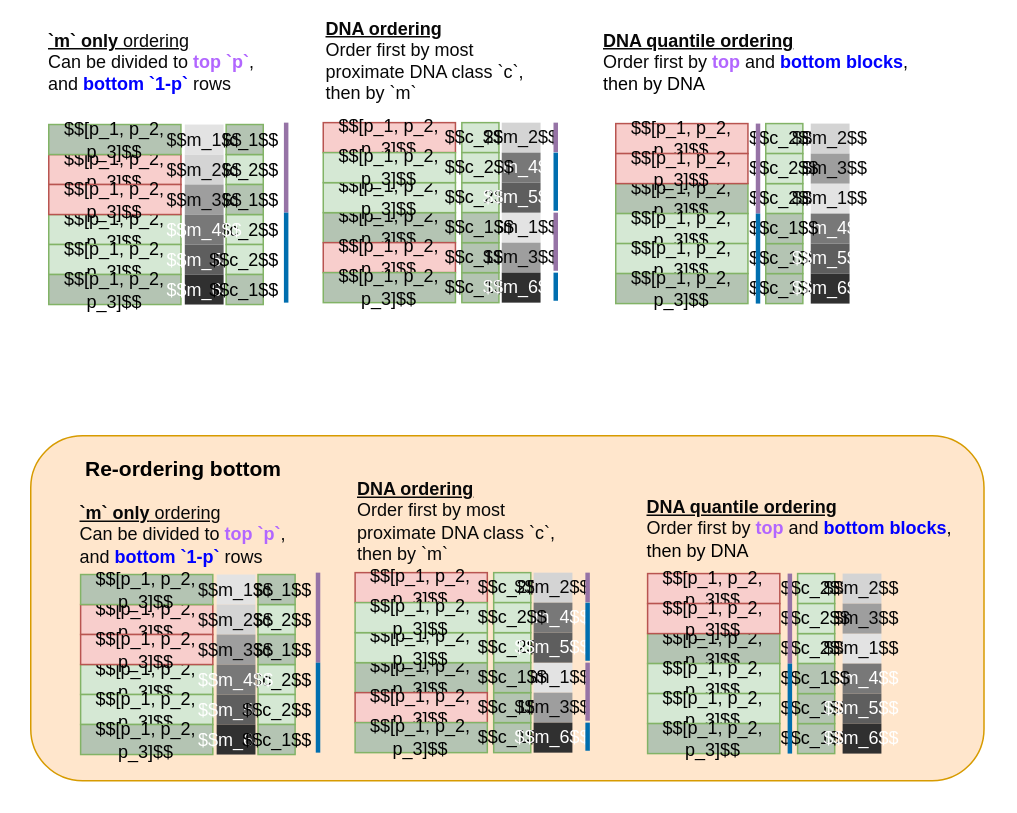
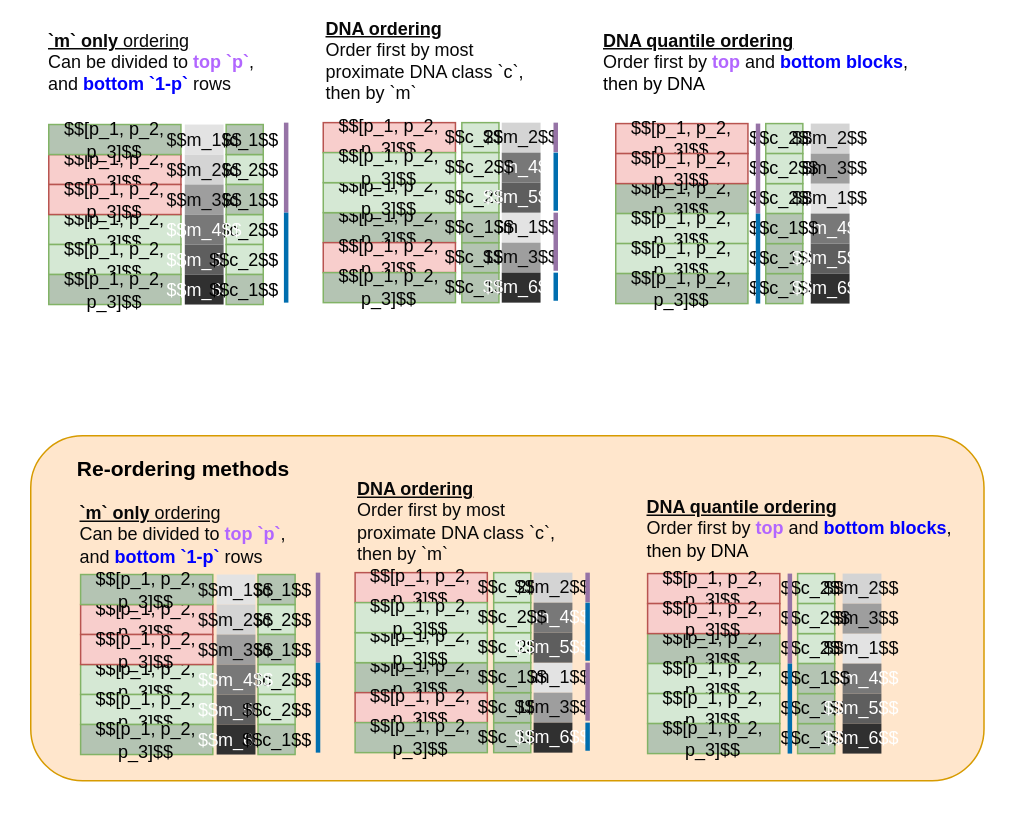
(184, 469) -> (184, 469)
